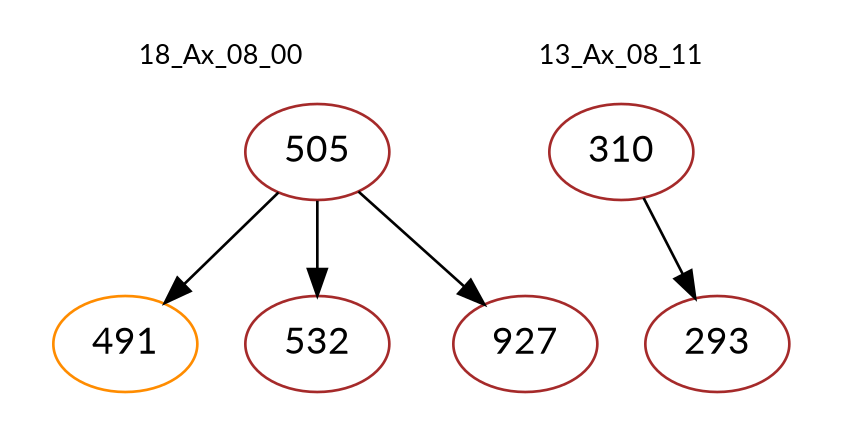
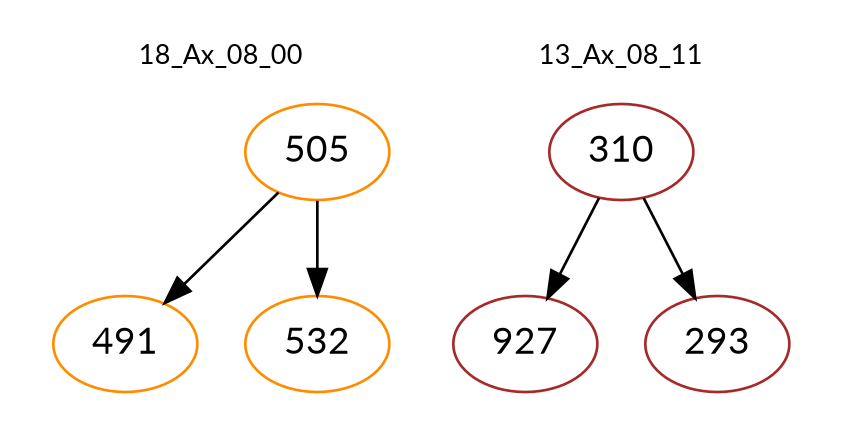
(317, 152) -> (317, 152)
(393, 222) -> (579, 236)
(317, 344) -> (317, 344)
